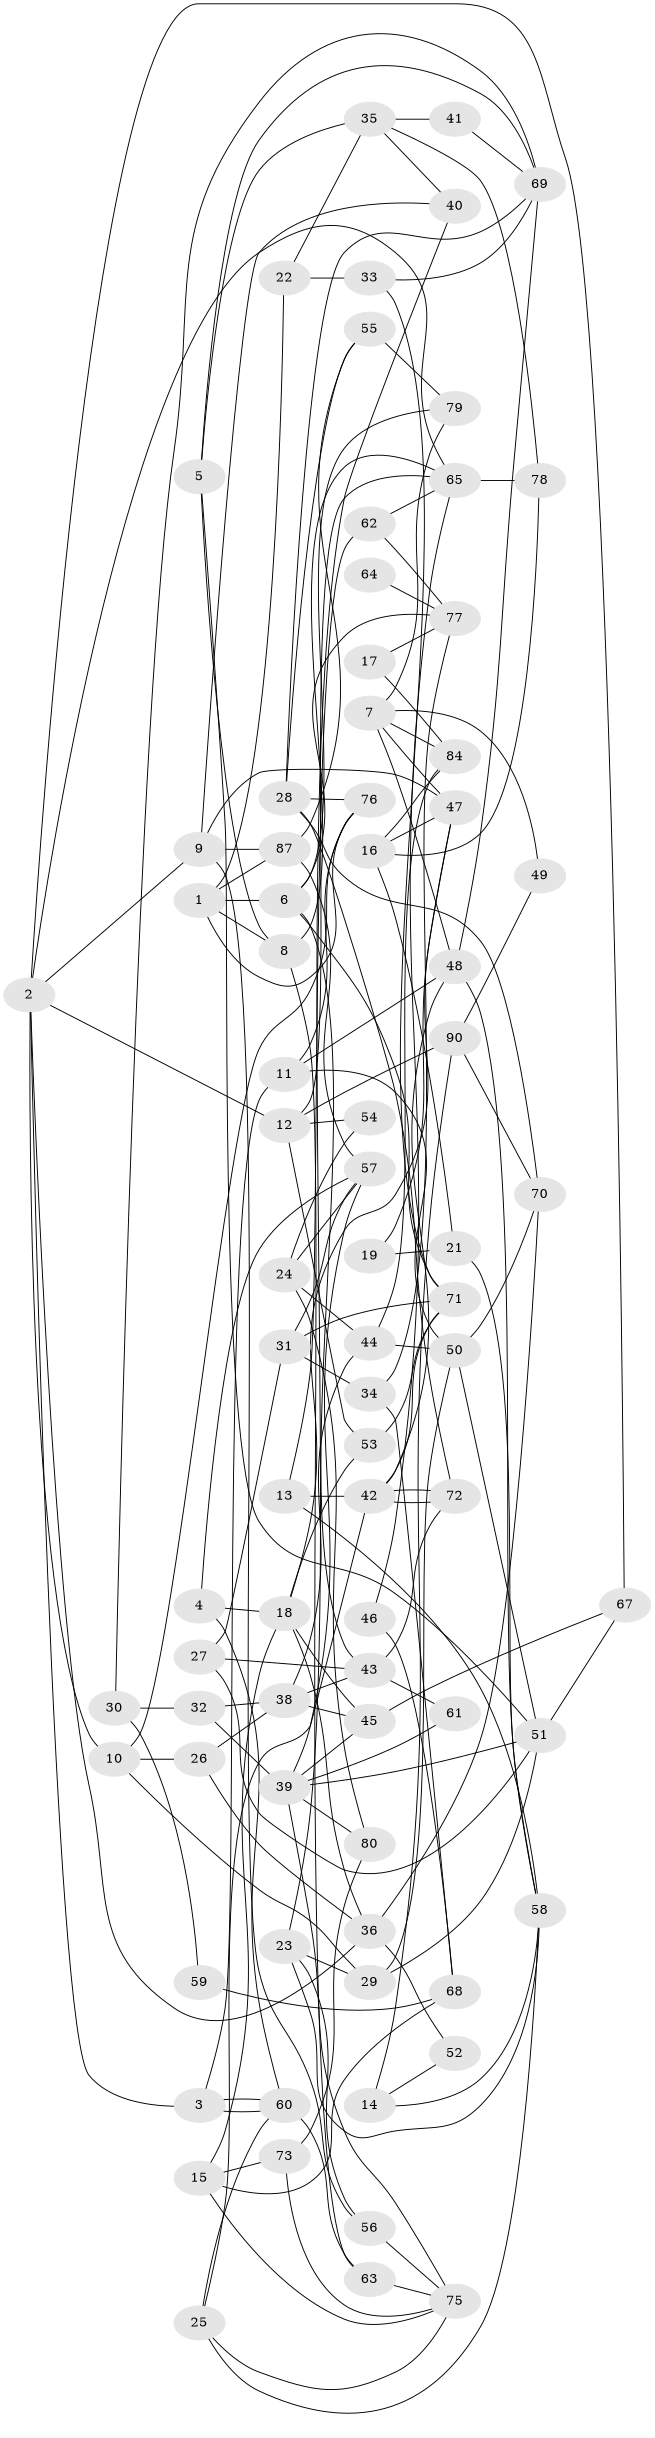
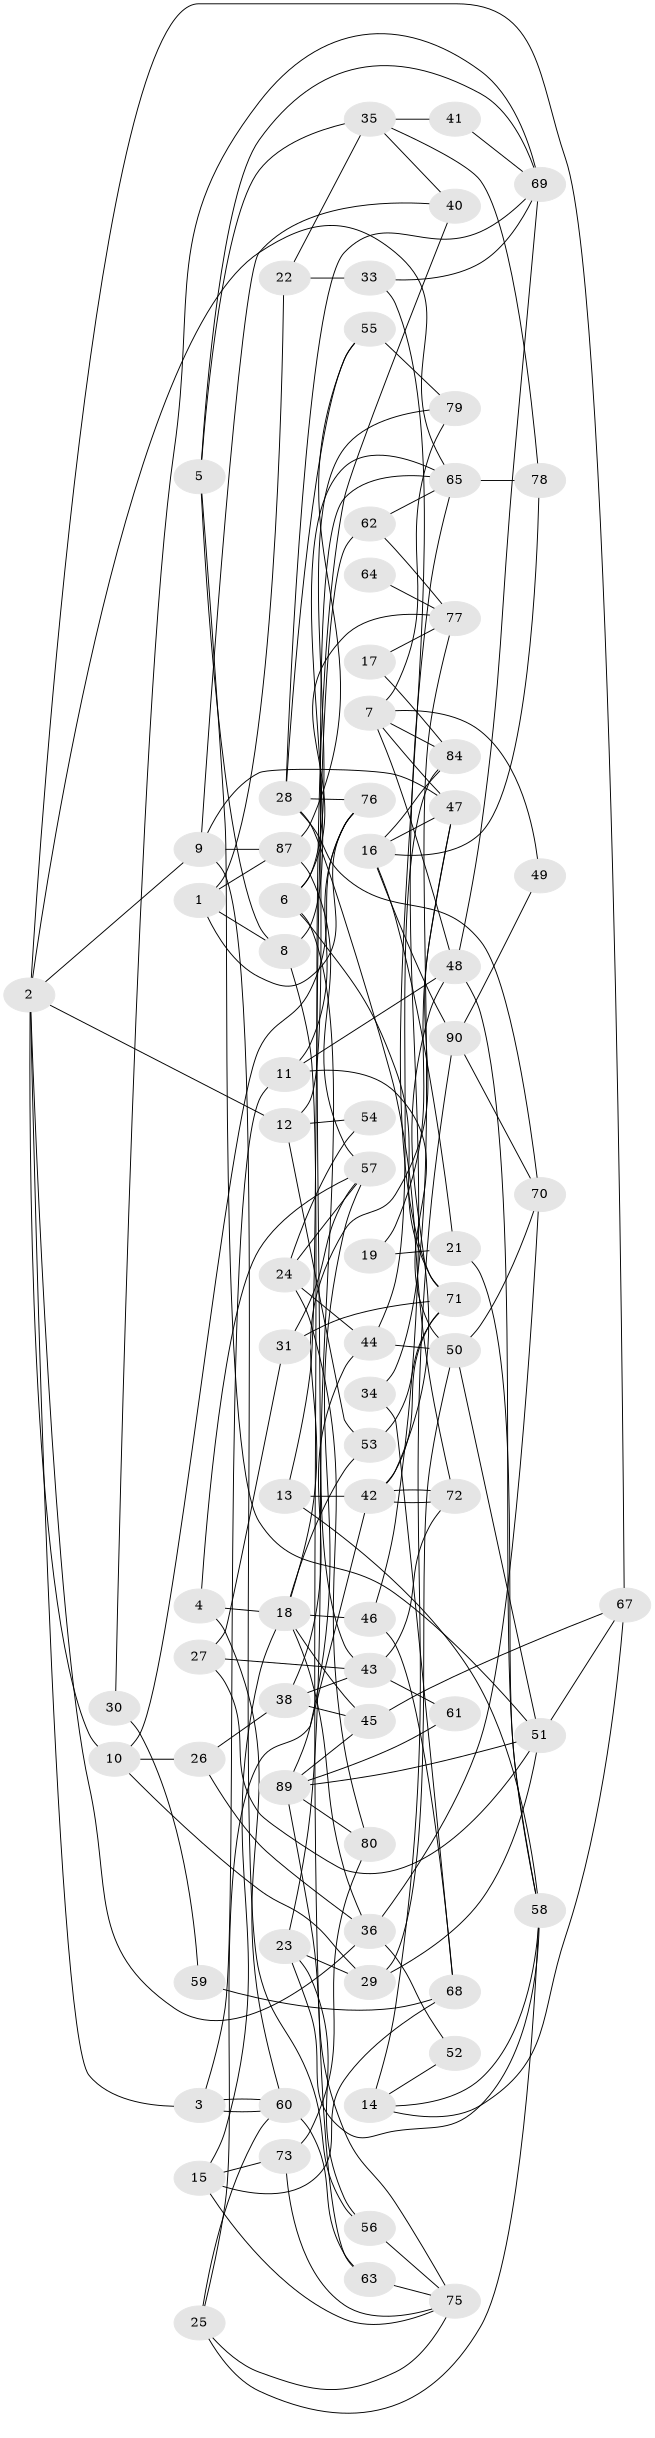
(242, 900) -> none
(365, 1082) -> (417, 965)
(327, 1370) -> none
none -> (327, 1616)
(200, 1708) -> none
(285, 1788) -> (285, 1788)
none -> (570, 1920)
